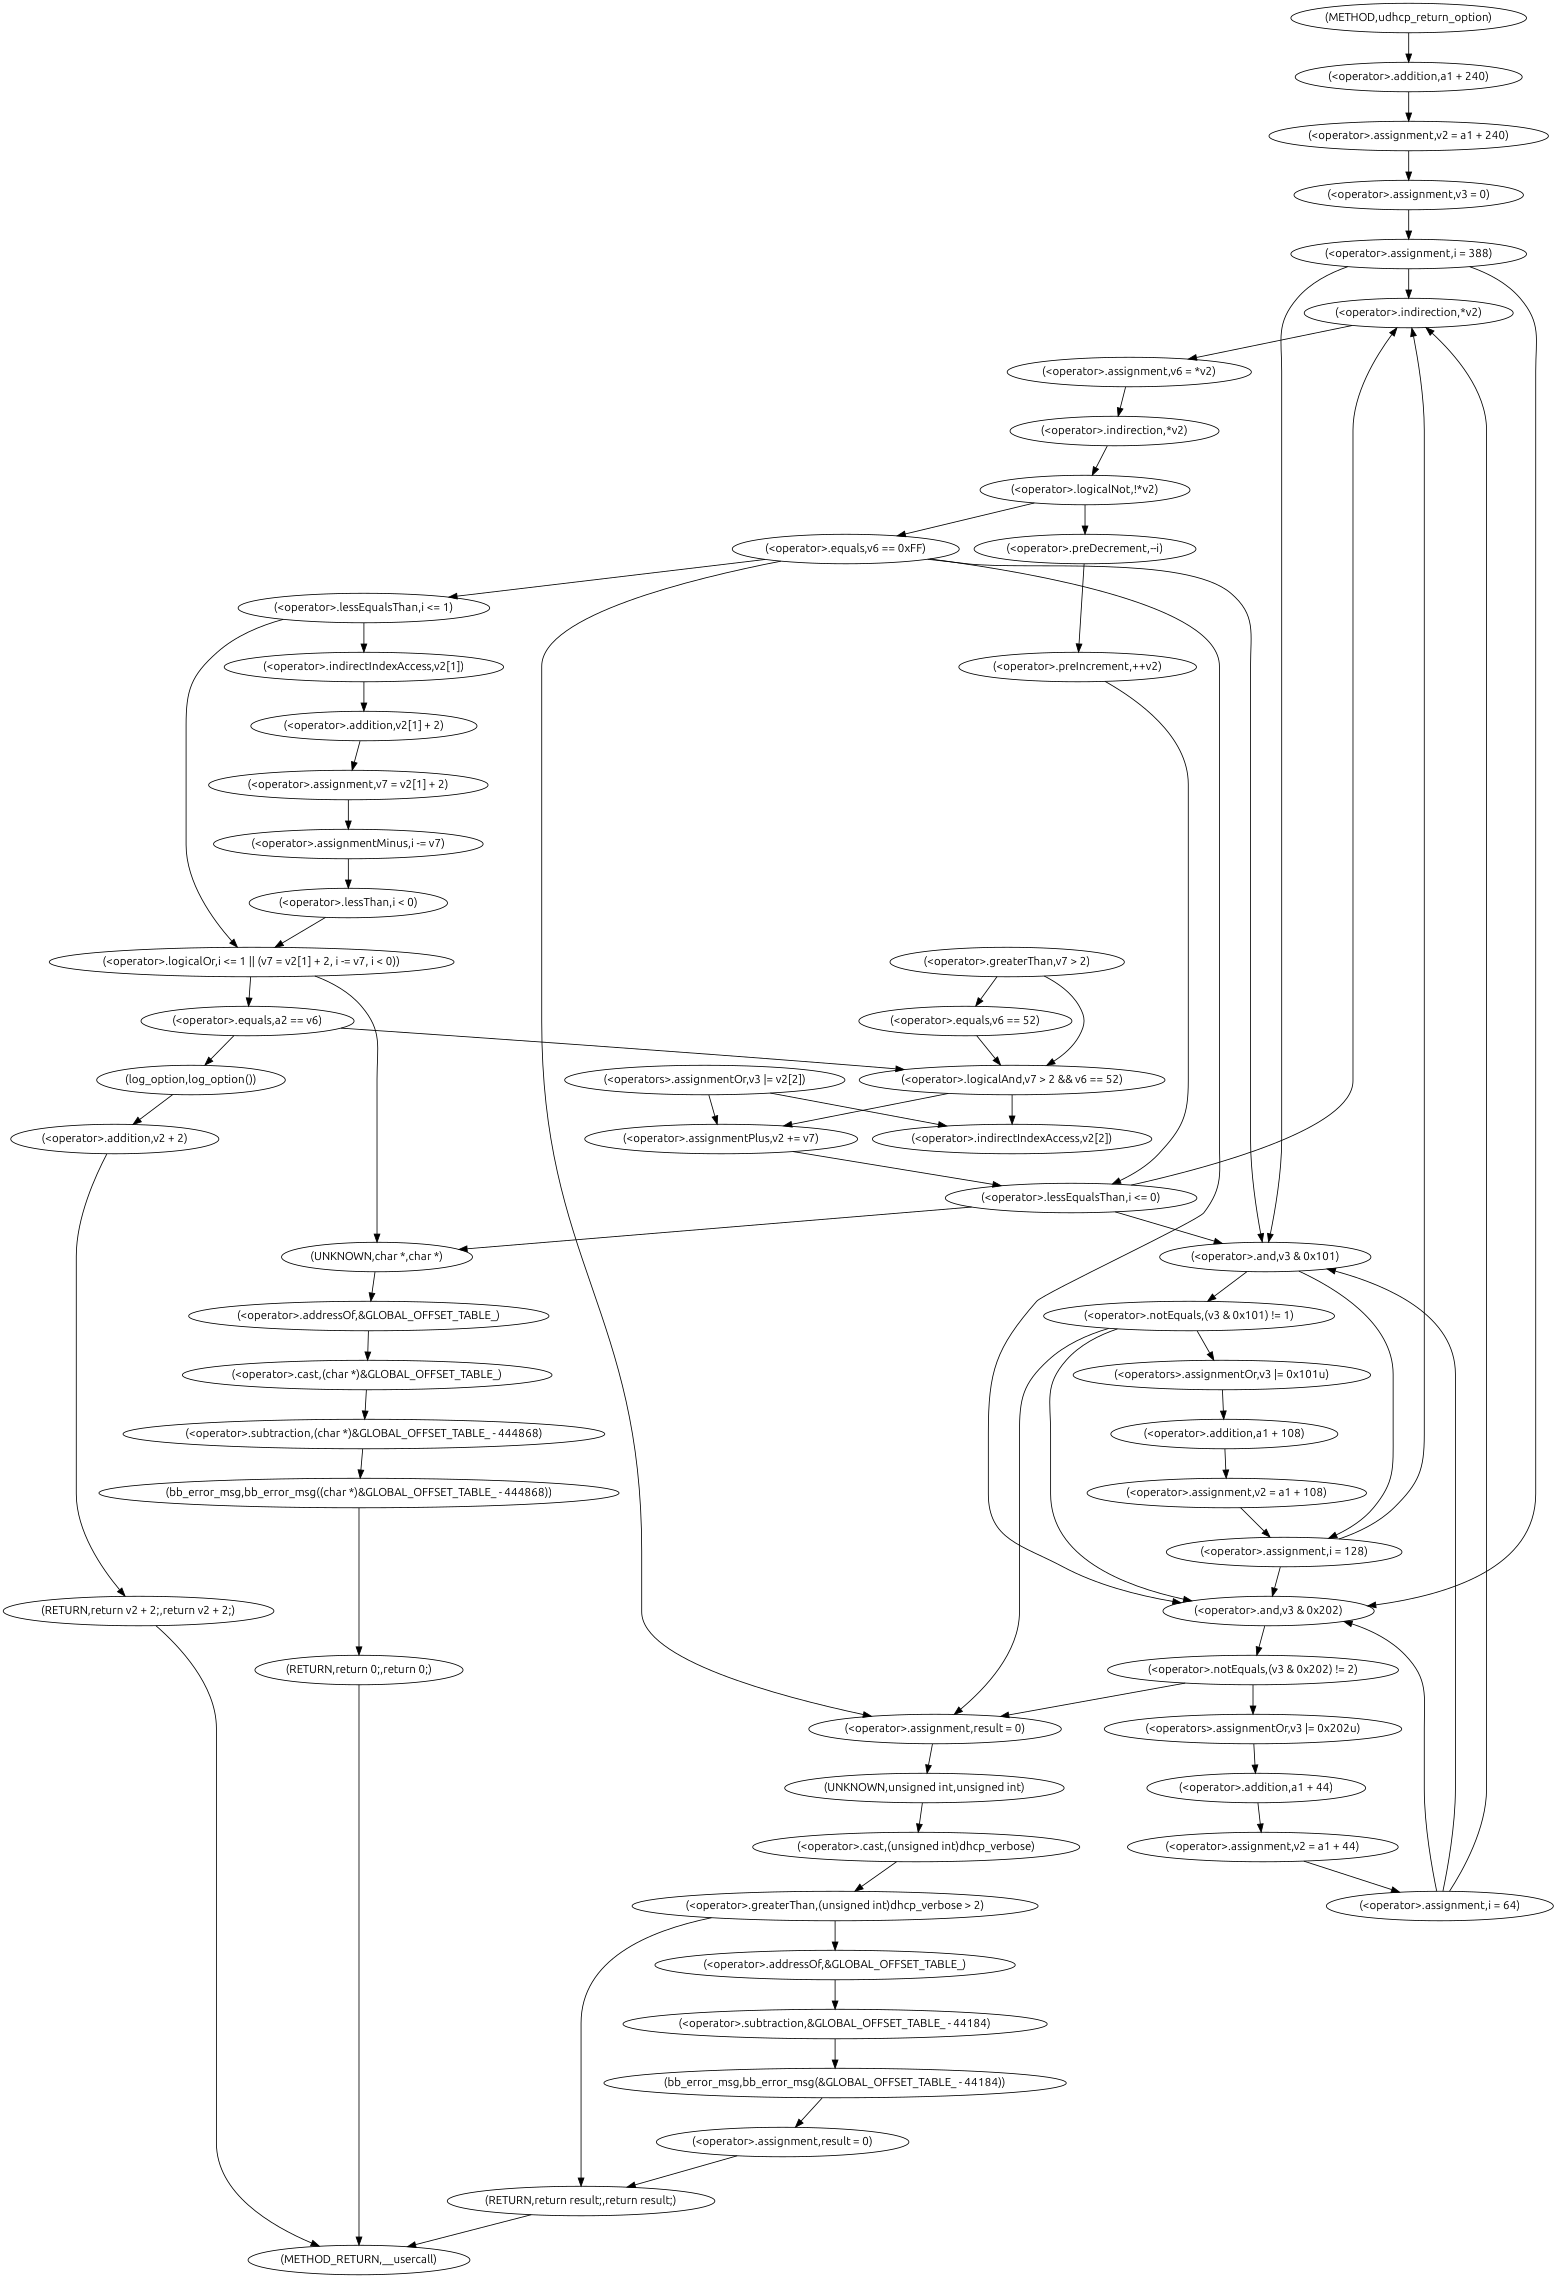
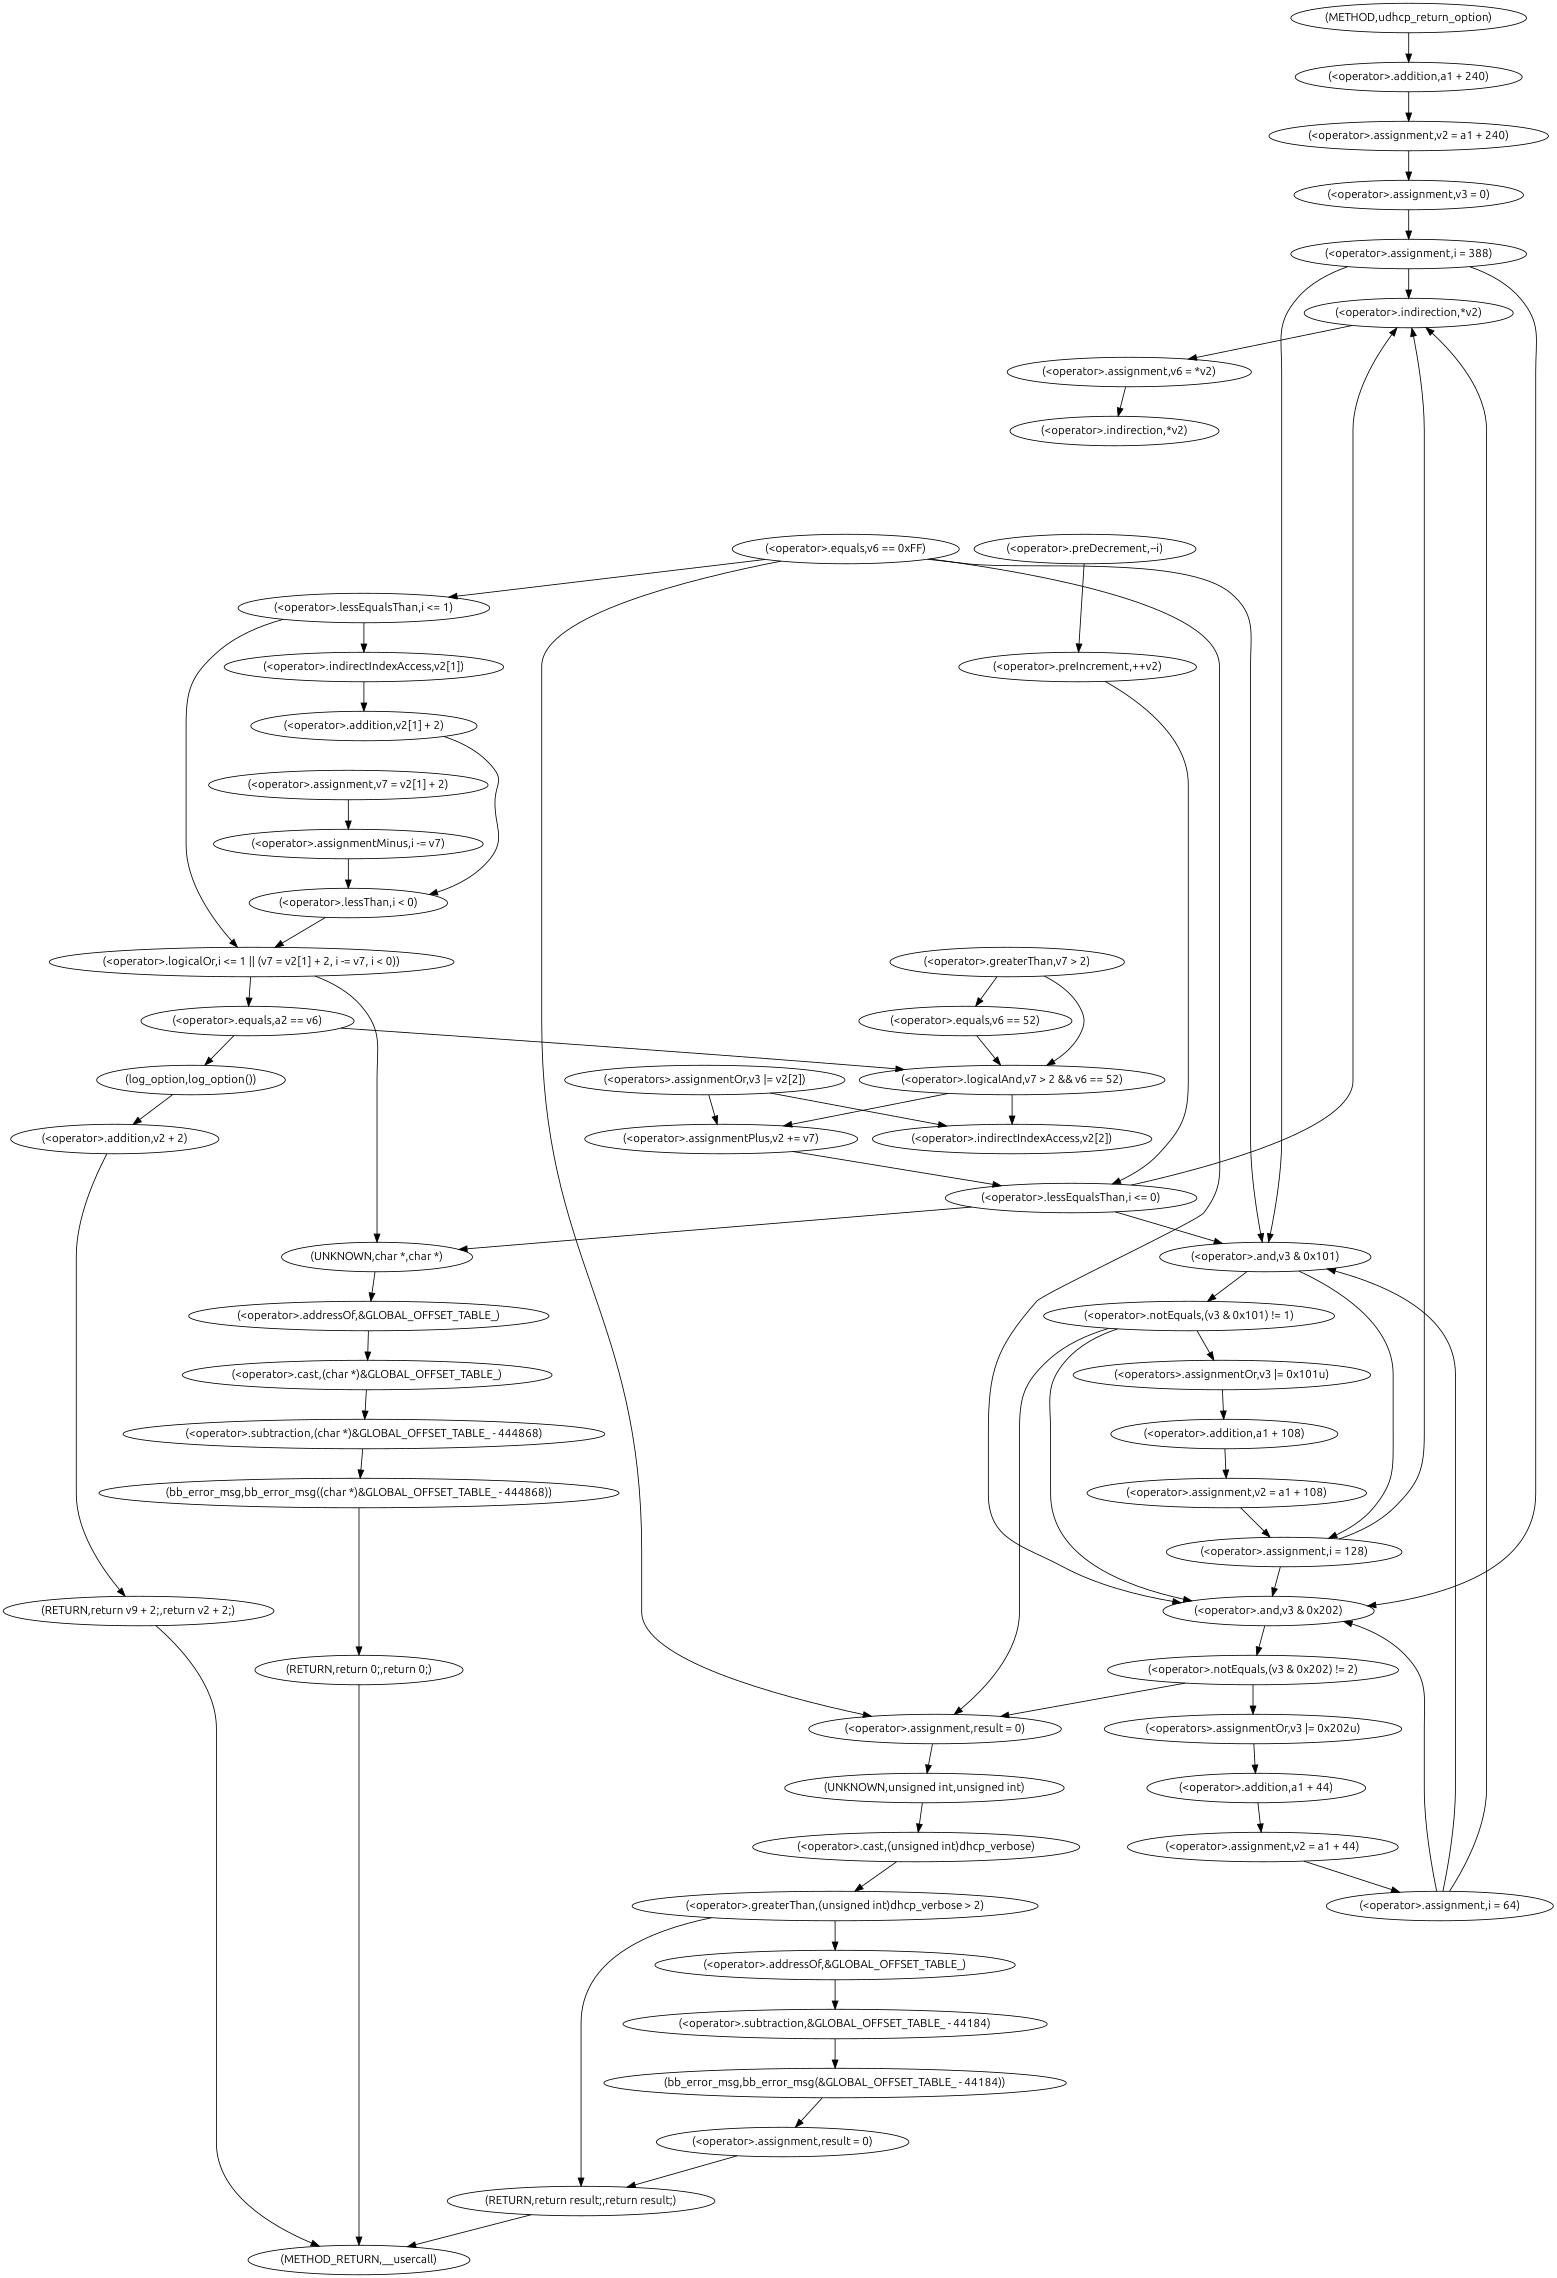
(1085, 490) -> none
(357, 752) -> (496, 816)
(139, 1611) -> (139, 1611)
